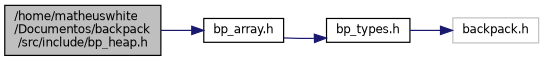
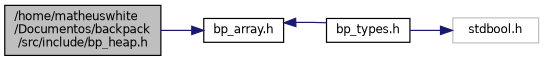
(496, 30) -> (496, 30)
(299, 38) -> (311, 22)
